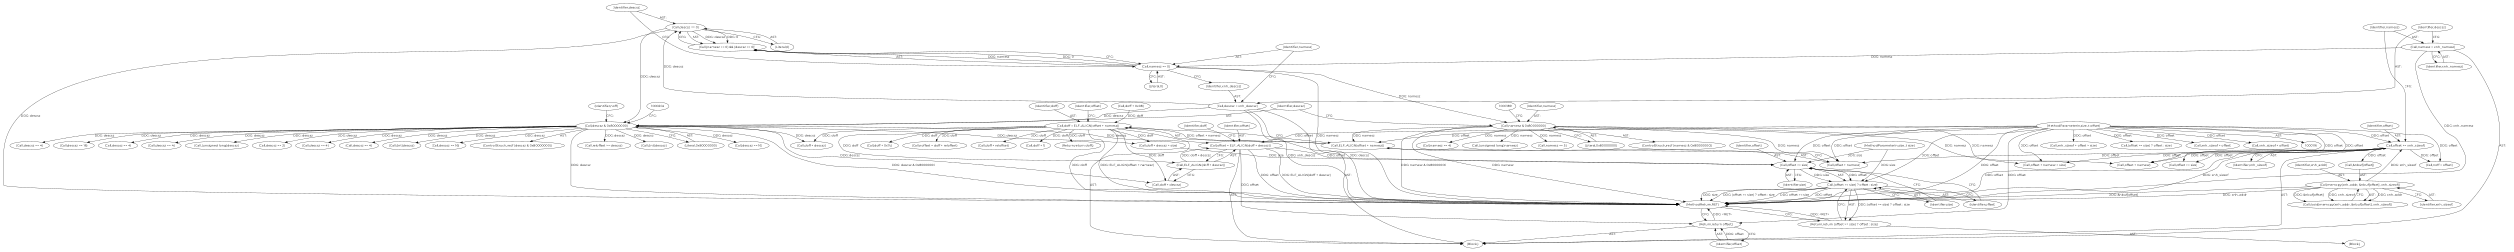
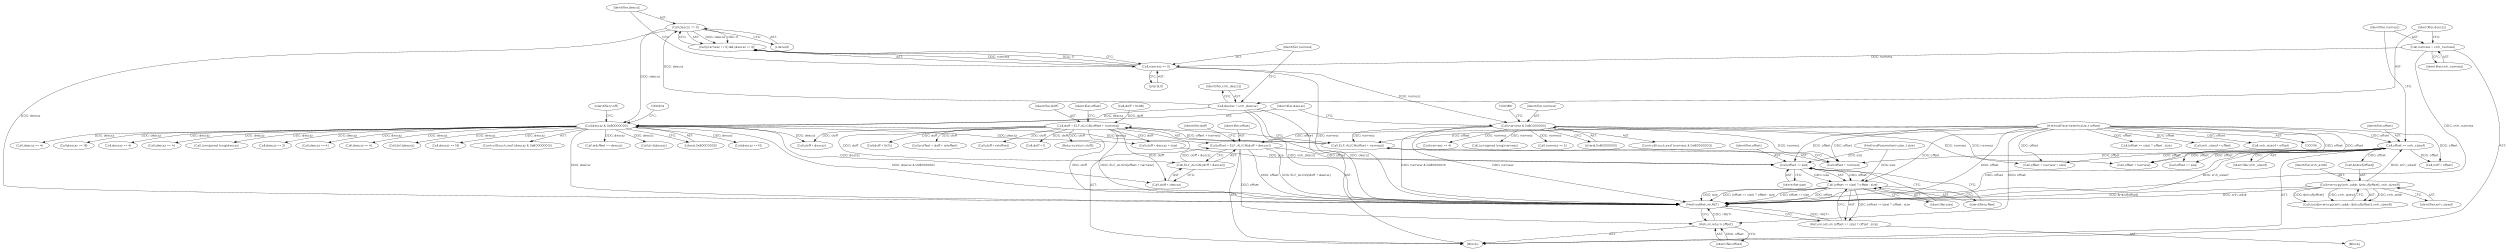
(1188, 76) -> (1224, 98)
(2073, 146) -> none
